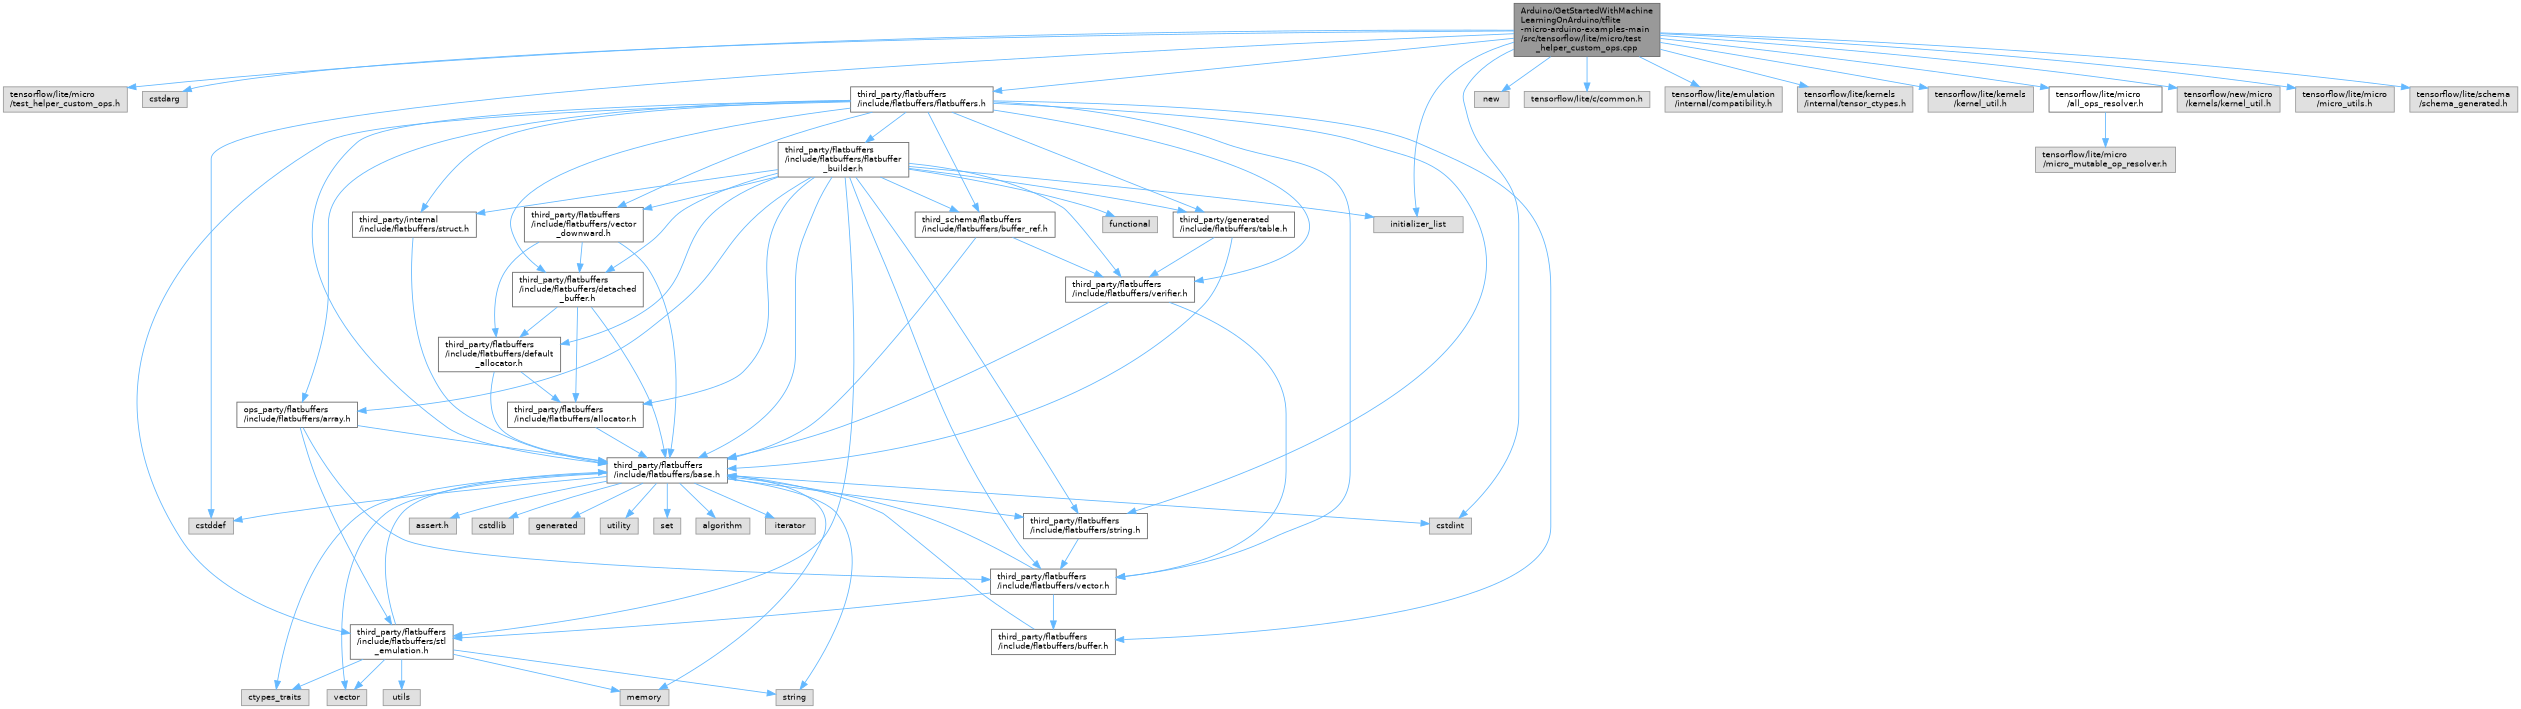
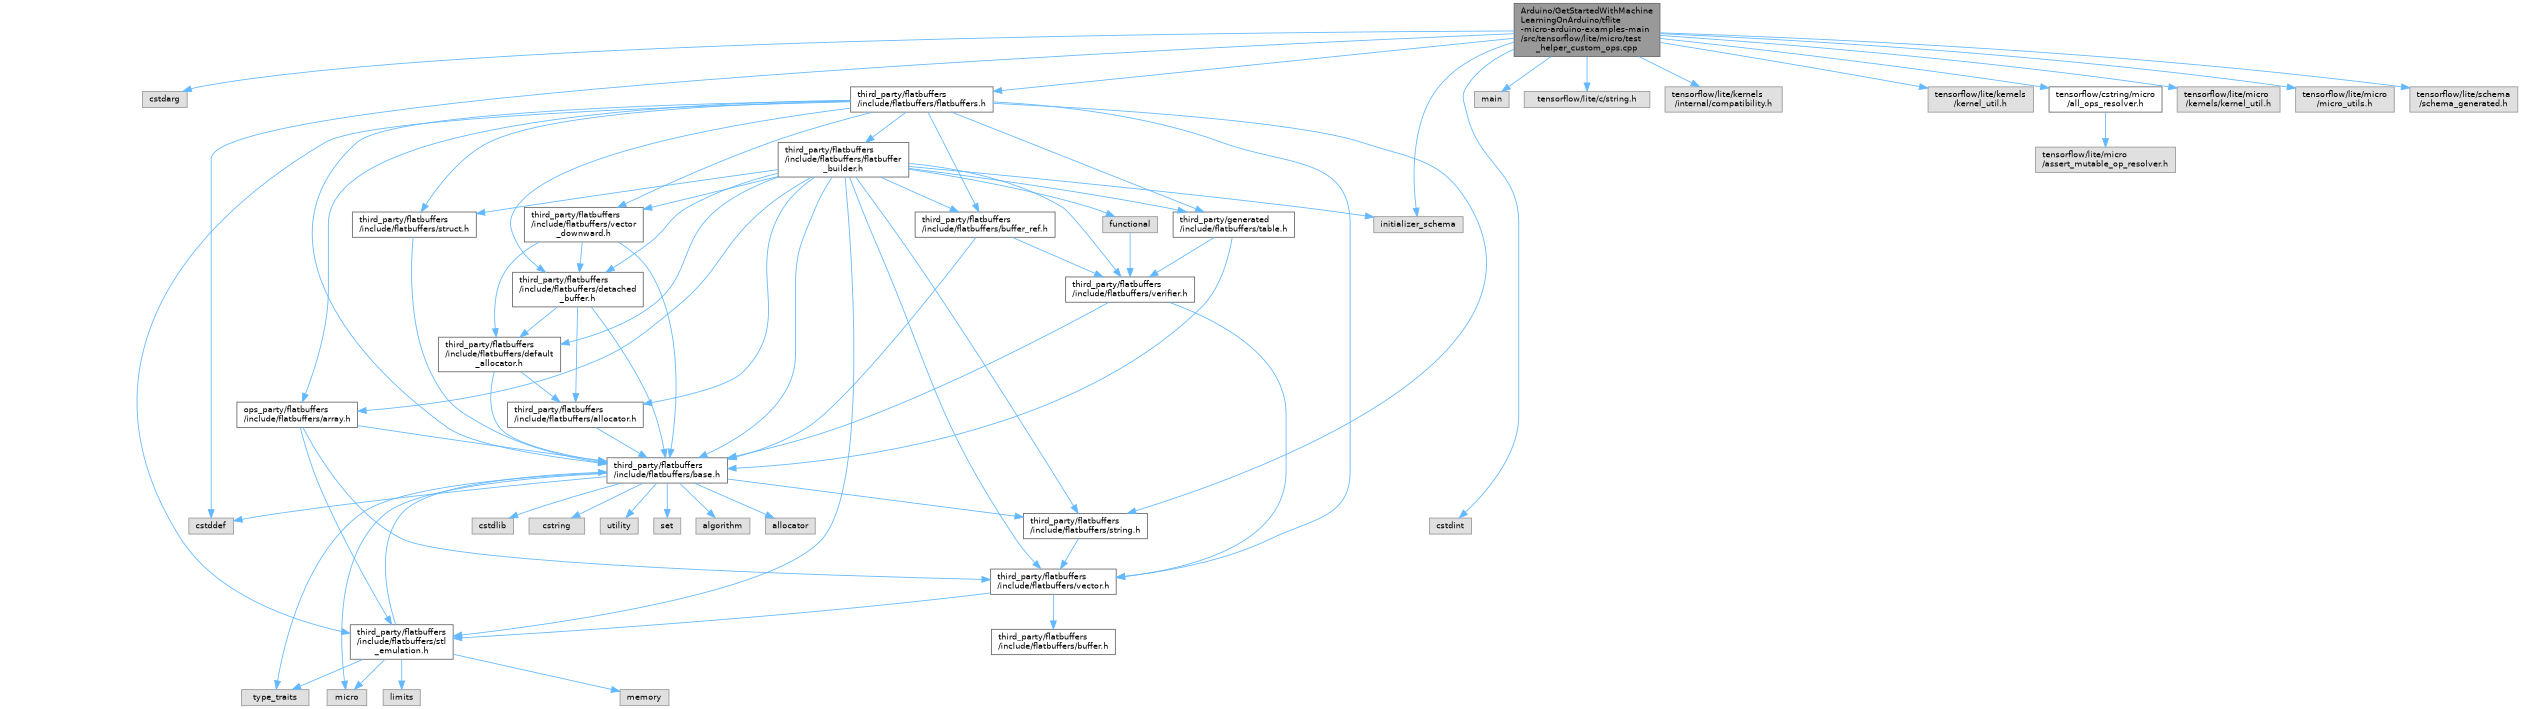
(65, 99) -> none
(1492, 99) -> (1492, 99)
(1587, 99) -> (1587, 99)
(1724, 99) -> (1724, 99)
(1855, 99) -> none
(2106, 99) -> (2106, 99)
(2229, 99) -> (2229, 99)
(2106, 160) -> (2106, 160)
(1224, 163) -> (1130, 250)
(414, 225) -> (414, 225)
(985, 225) -> (985, 225)
(1418, 225) -> (1418, 225)
(1551, 317) -> none
(1057, 498) -> none
(891, 506) -> none
(898, 525) -> none
(433, 526) -> none
(557, 526) -> (557, 526)
(790, 526) -> (790, 526)
(806, 568) -> none
(275, 698) -> (275, 698)
(347, 698) -> (347, 698)
(402, 698) -> (402, 698)
(795, 698) -> none
